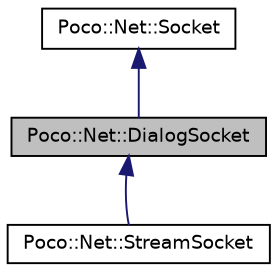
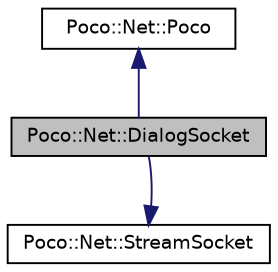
(139, 29) -> (139, 29)
(126, 200) -> (151, 181)
